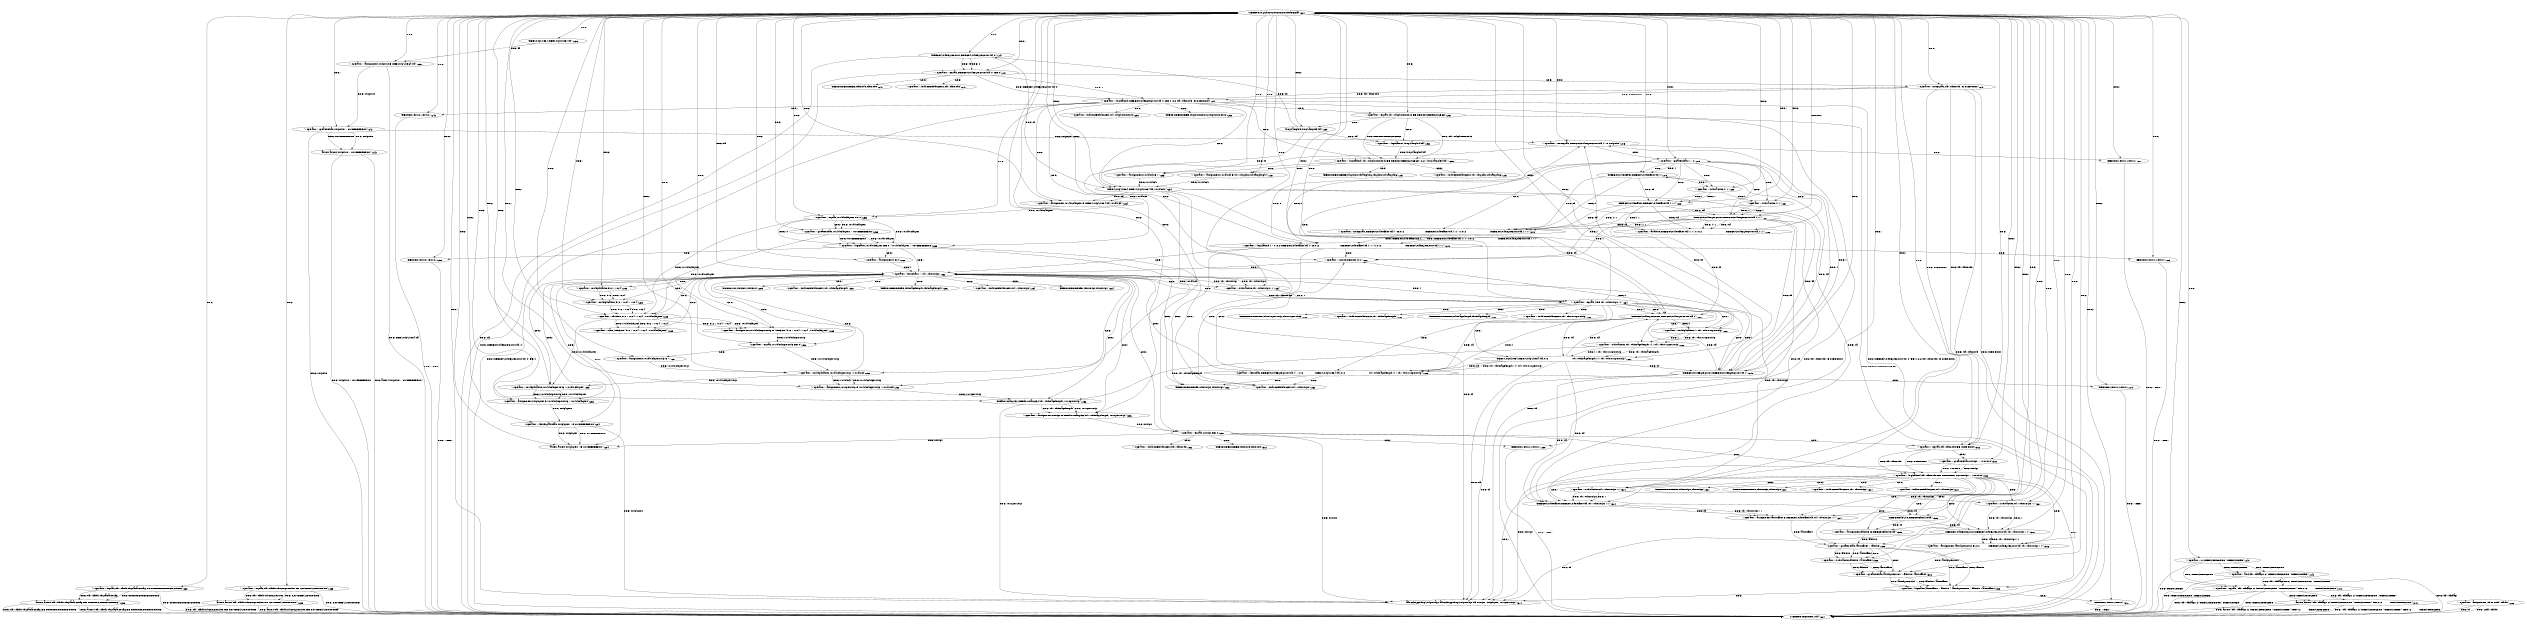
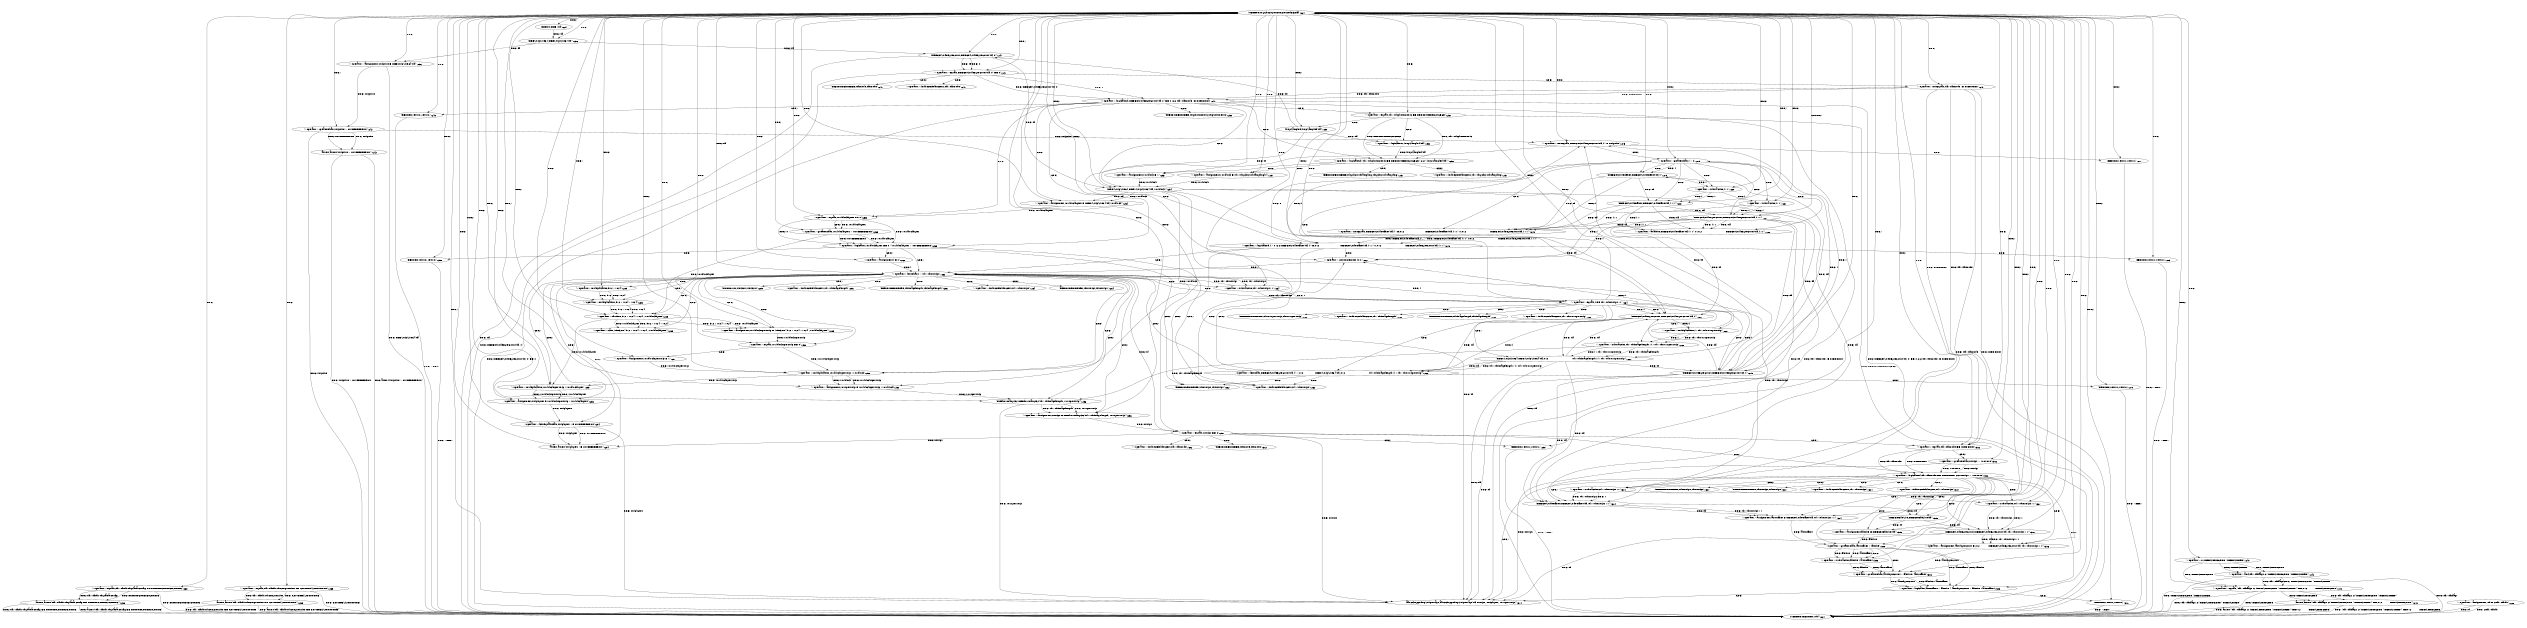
none -> (554, 27)
none -> (754, 48)
(1105, 115) -> none
(710, 246) -> none
(724, 294) -> (1095, 333)
(1687, 309) -> none
(1144, 352) -> (1144, 352)
(2030, 616) -> none
